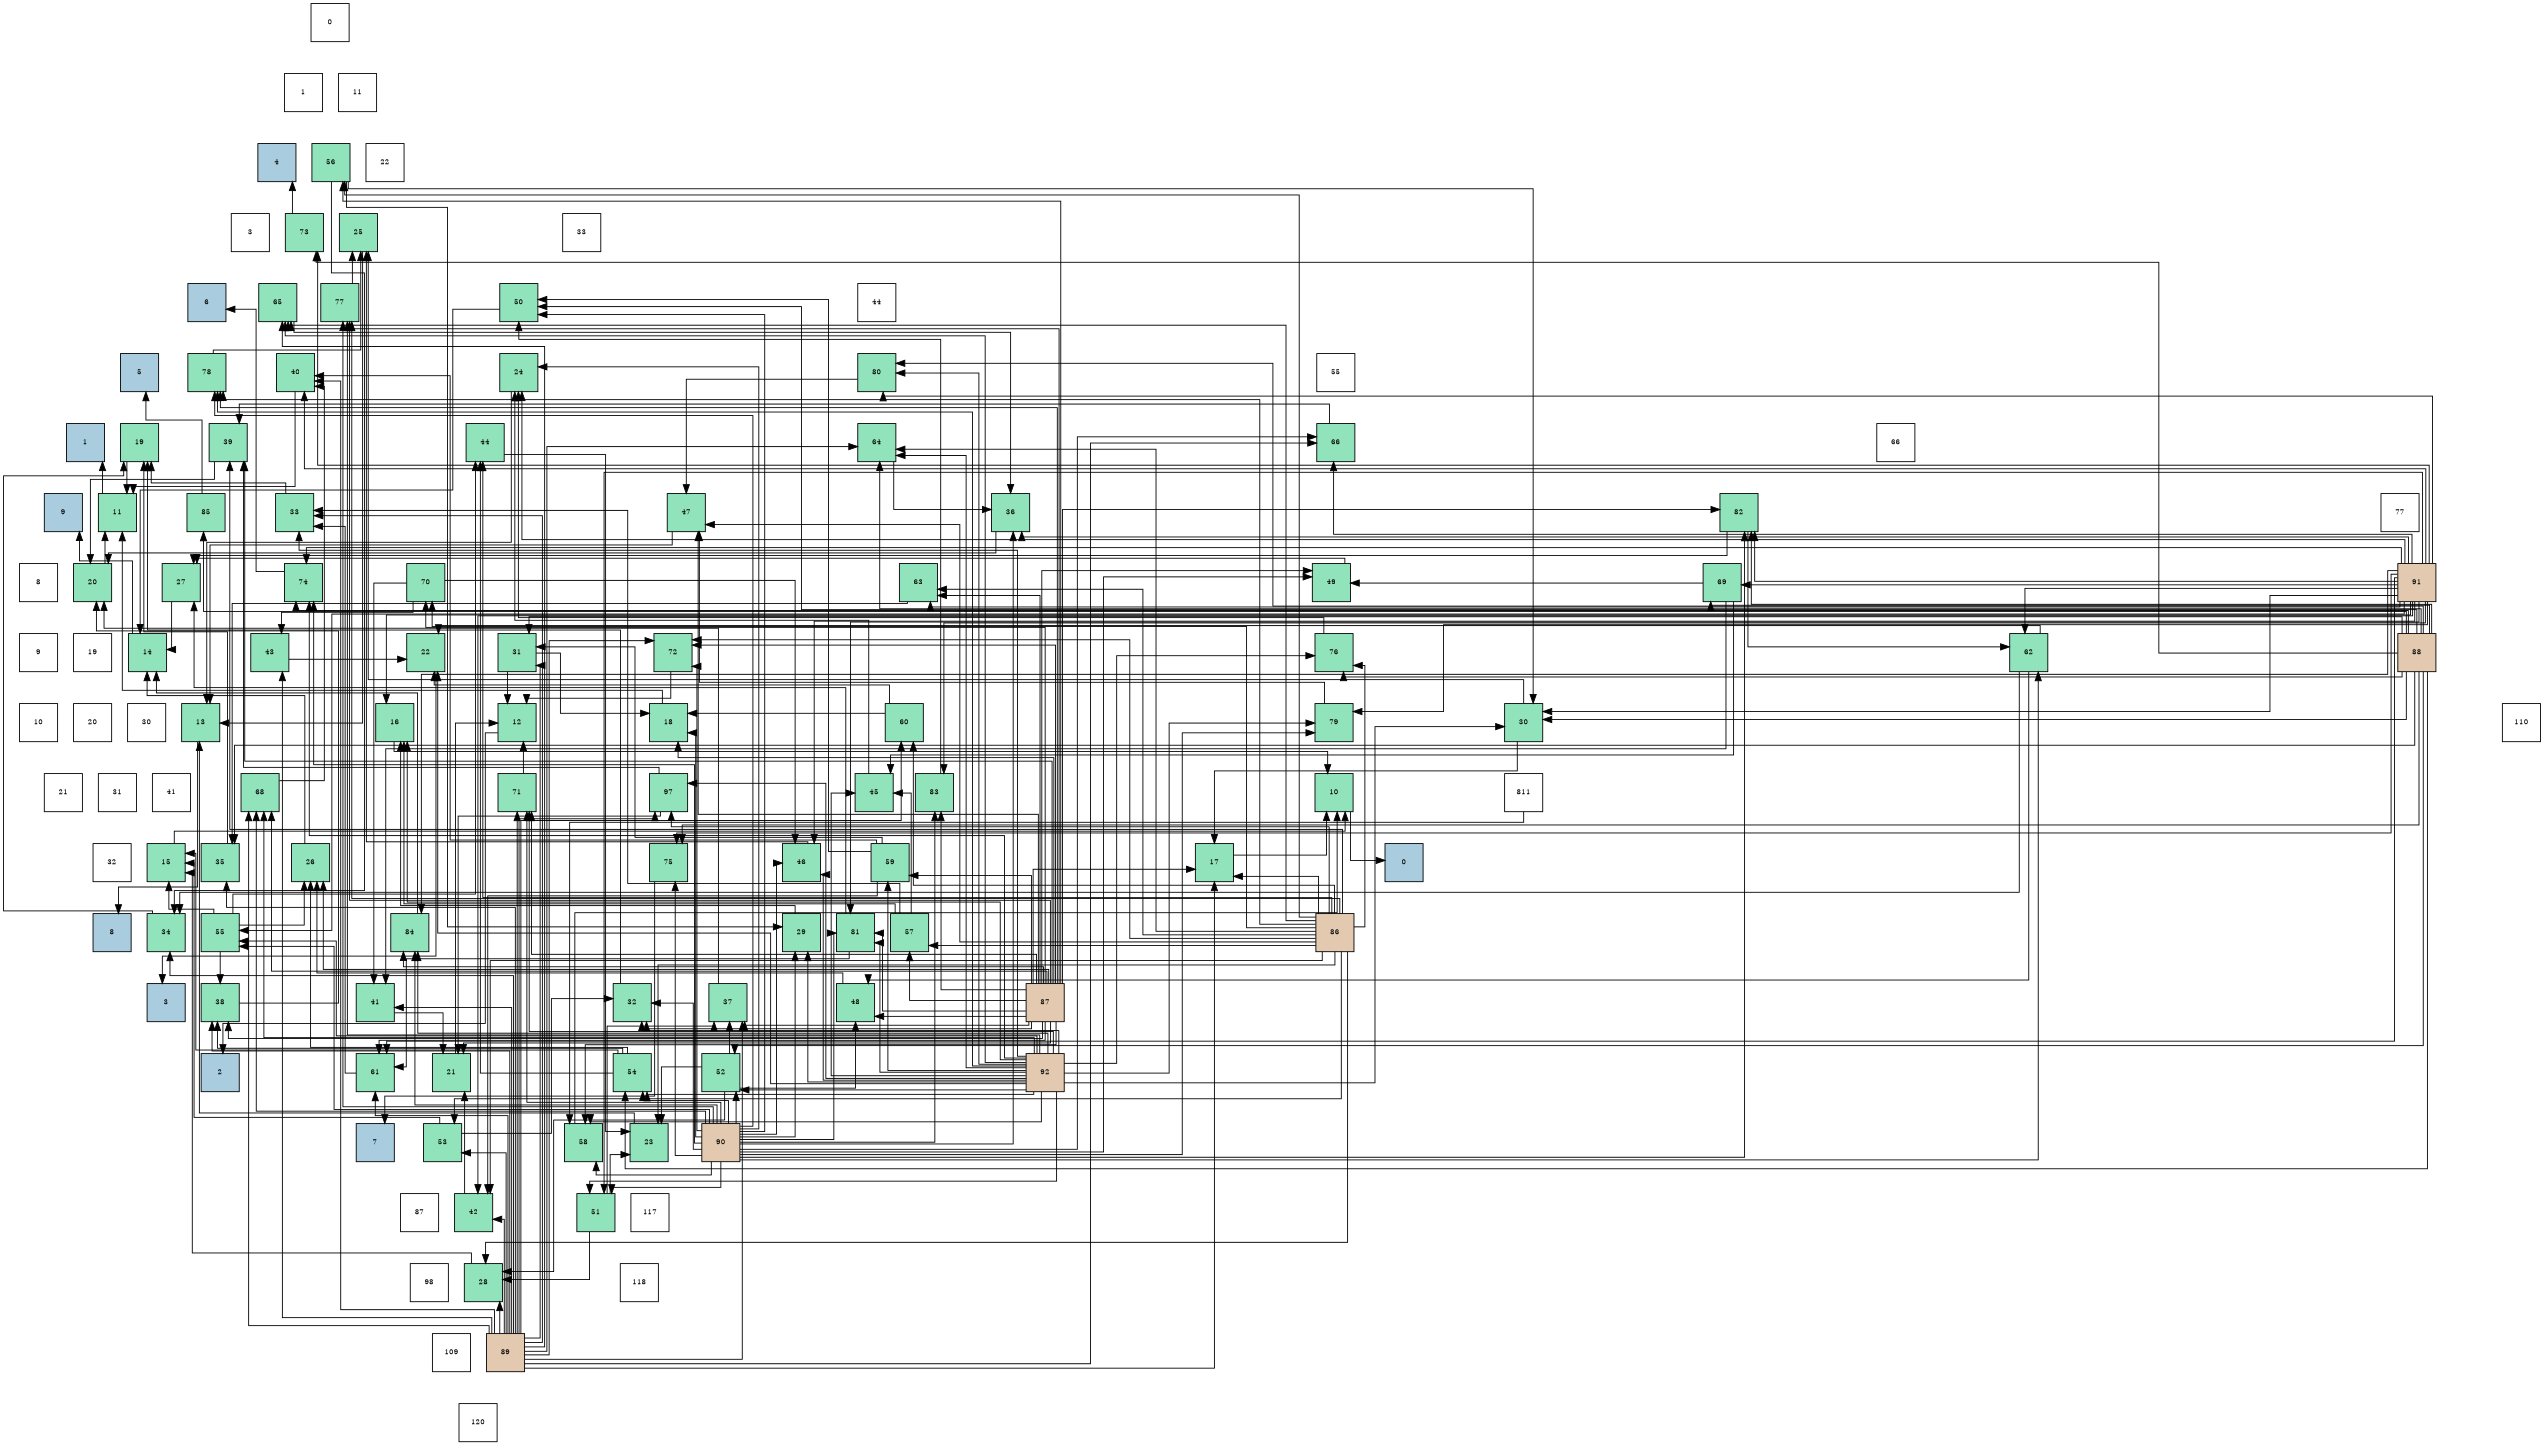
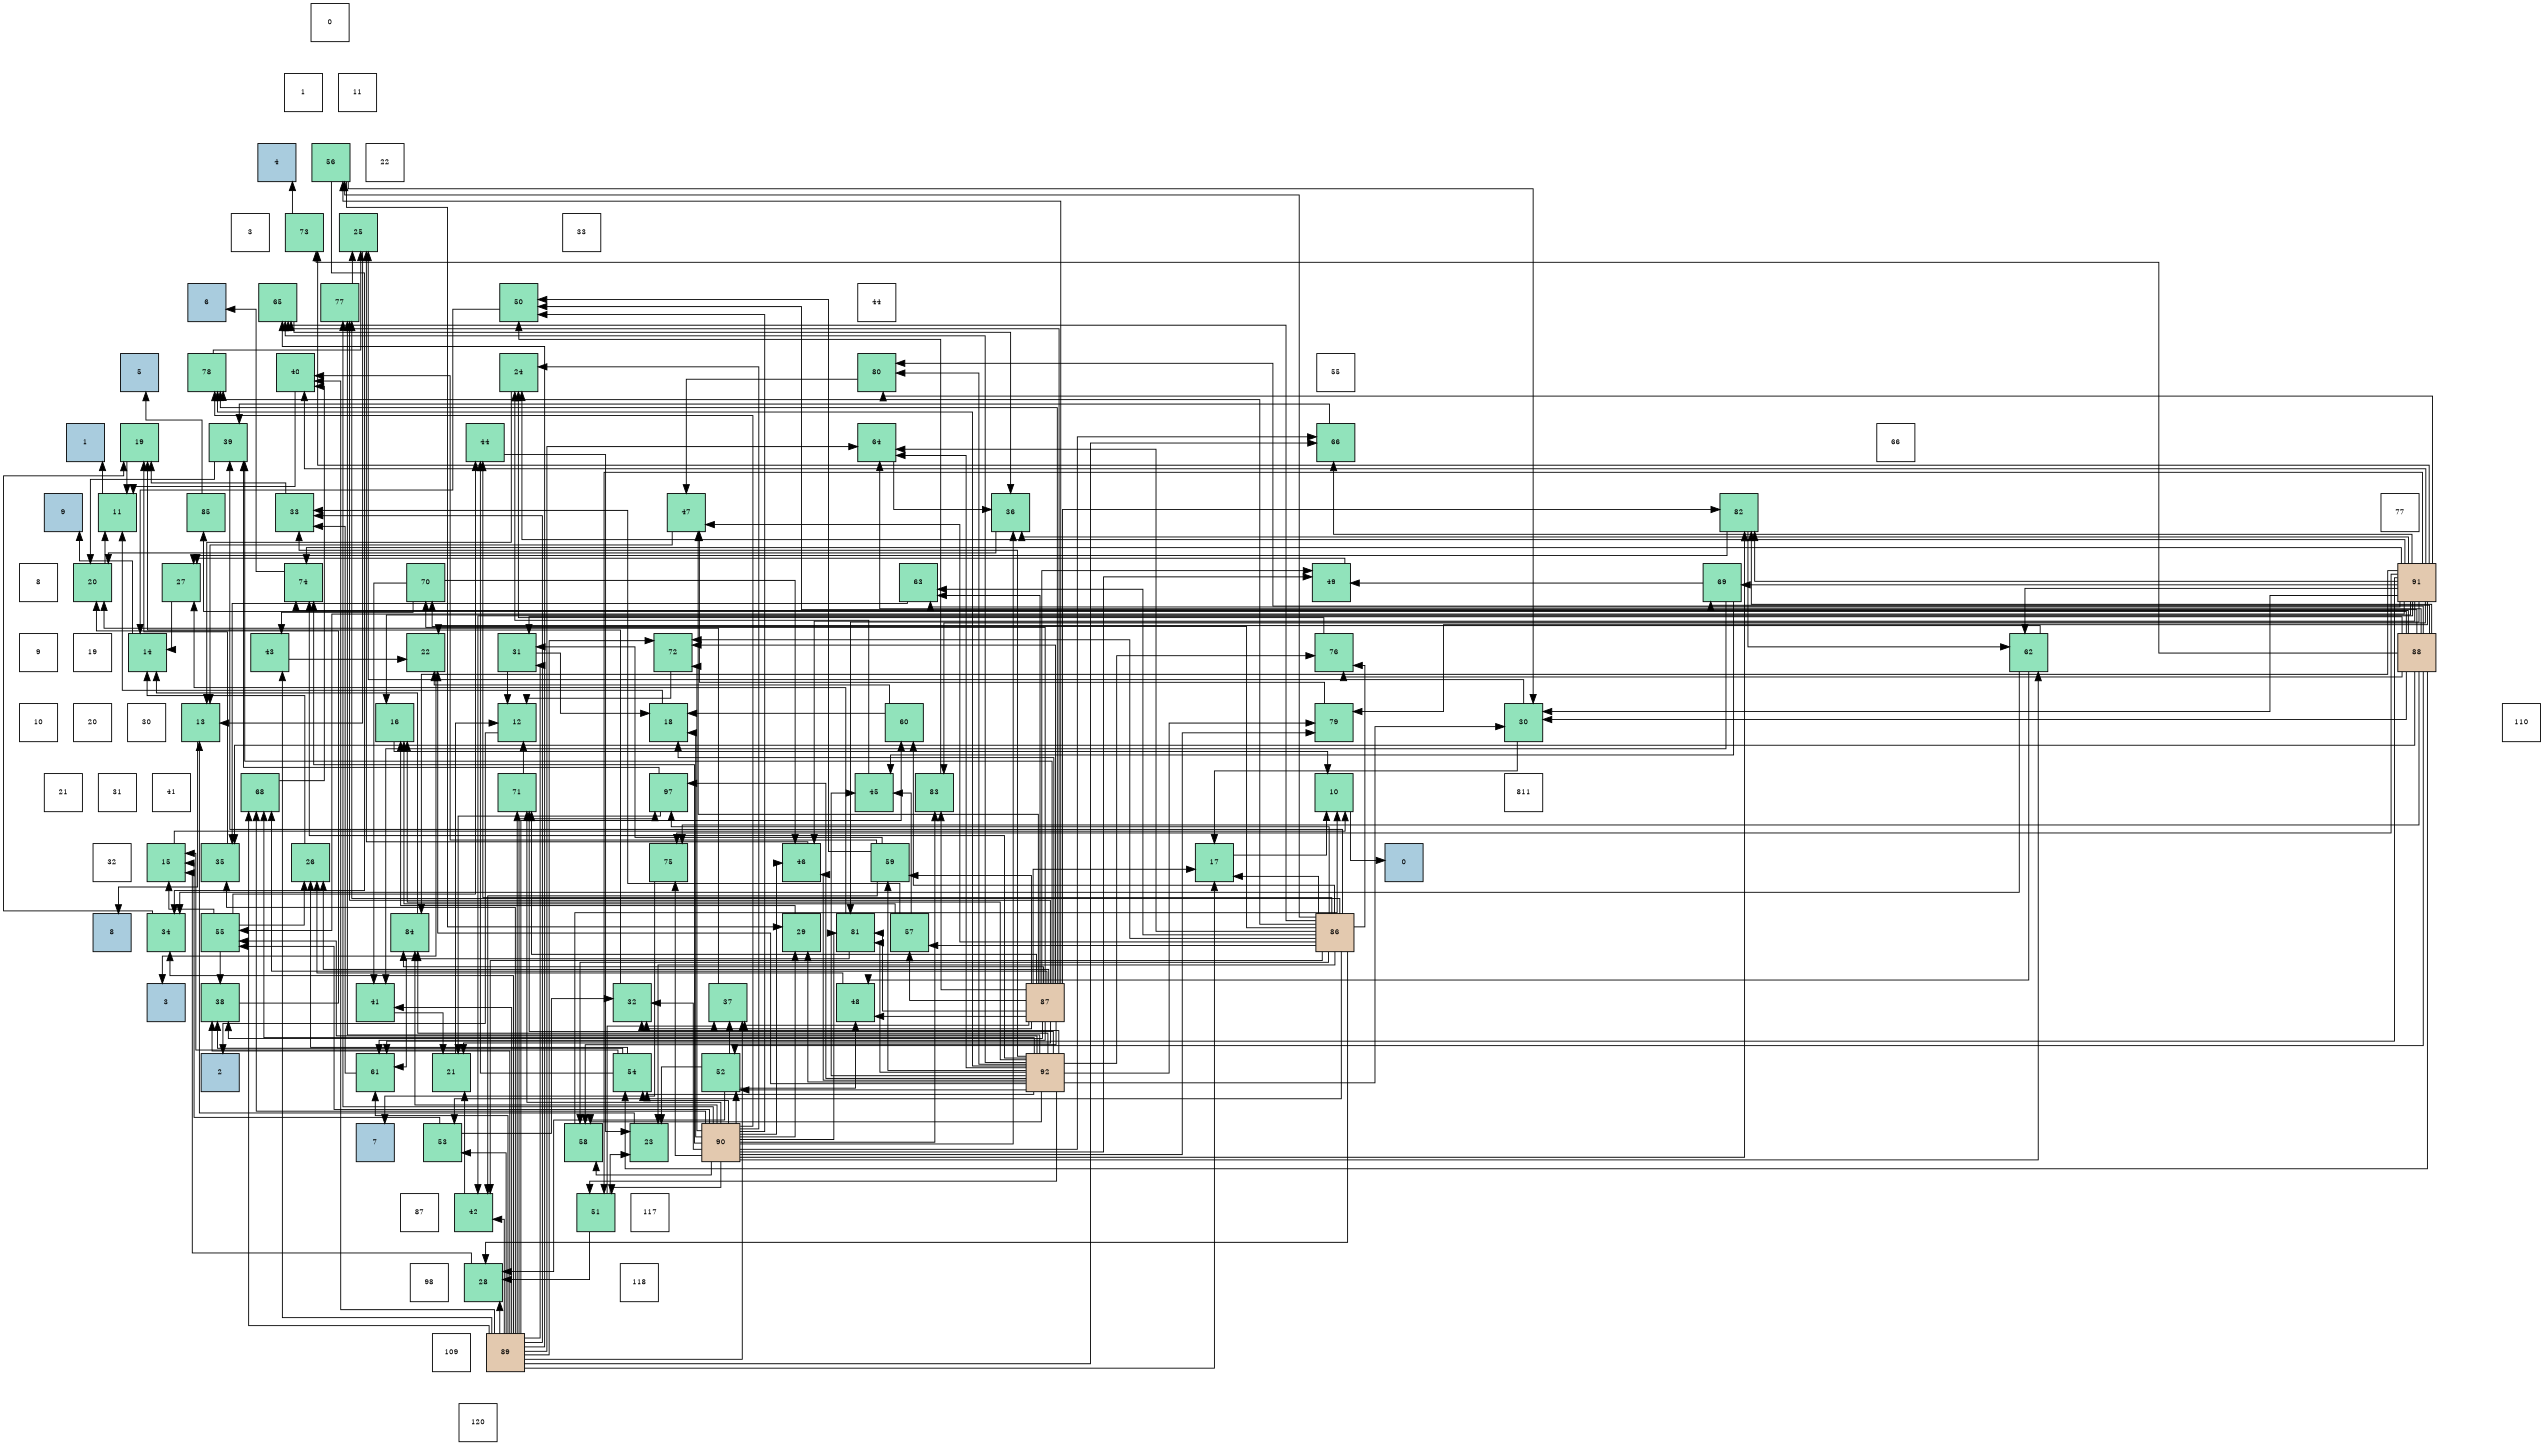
(906, 822) -> (883, 962)
